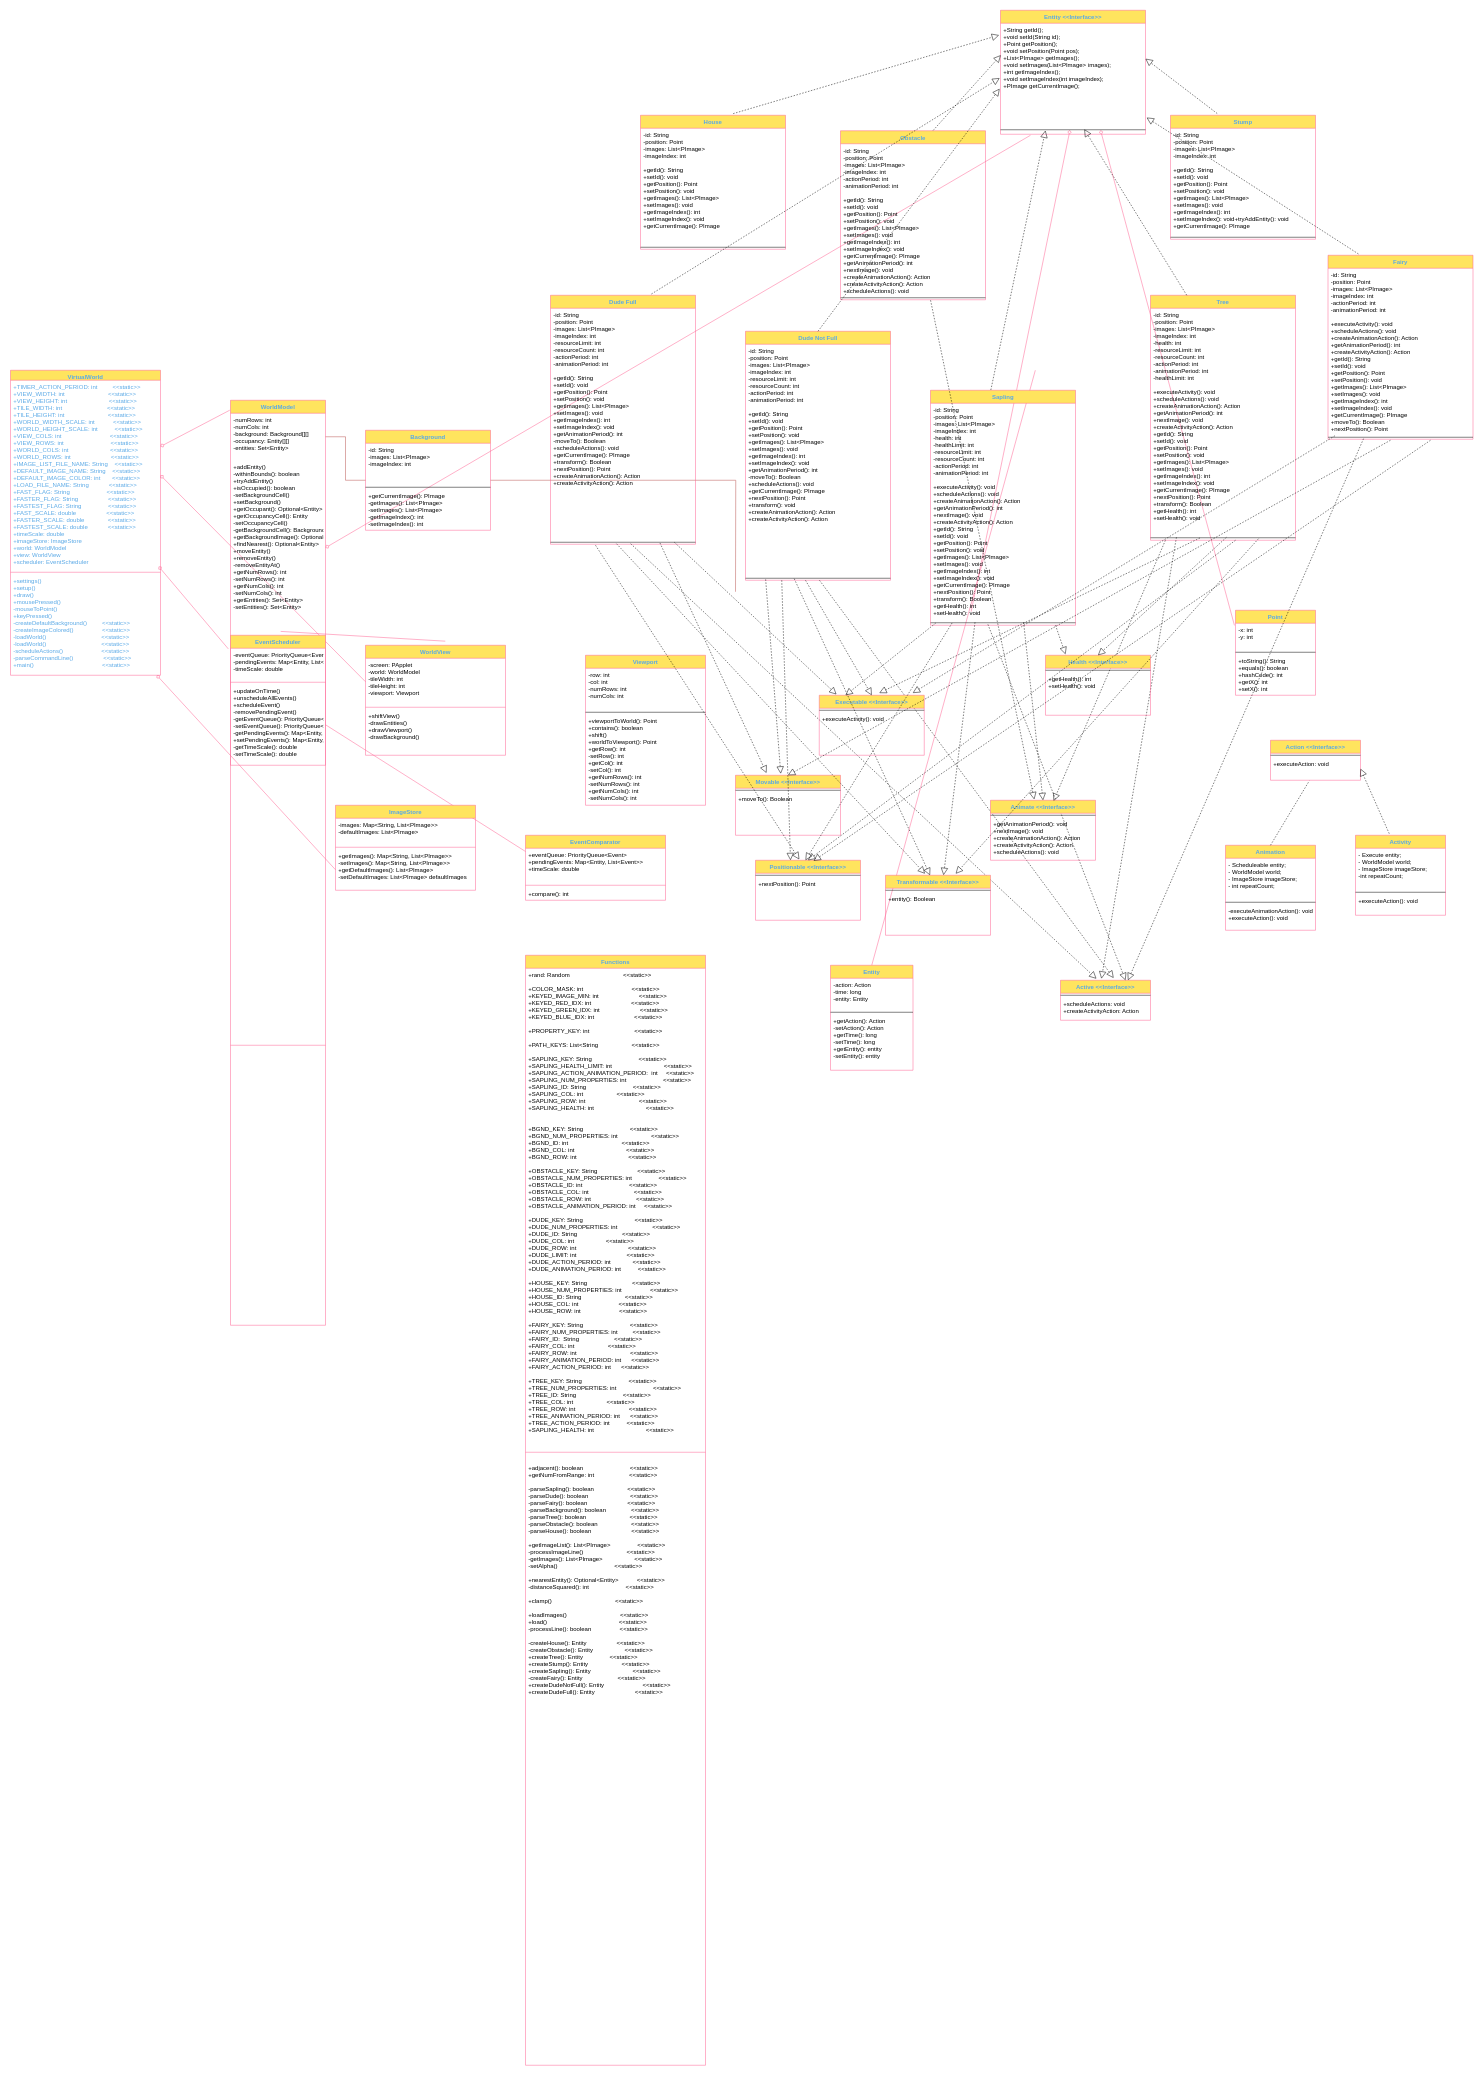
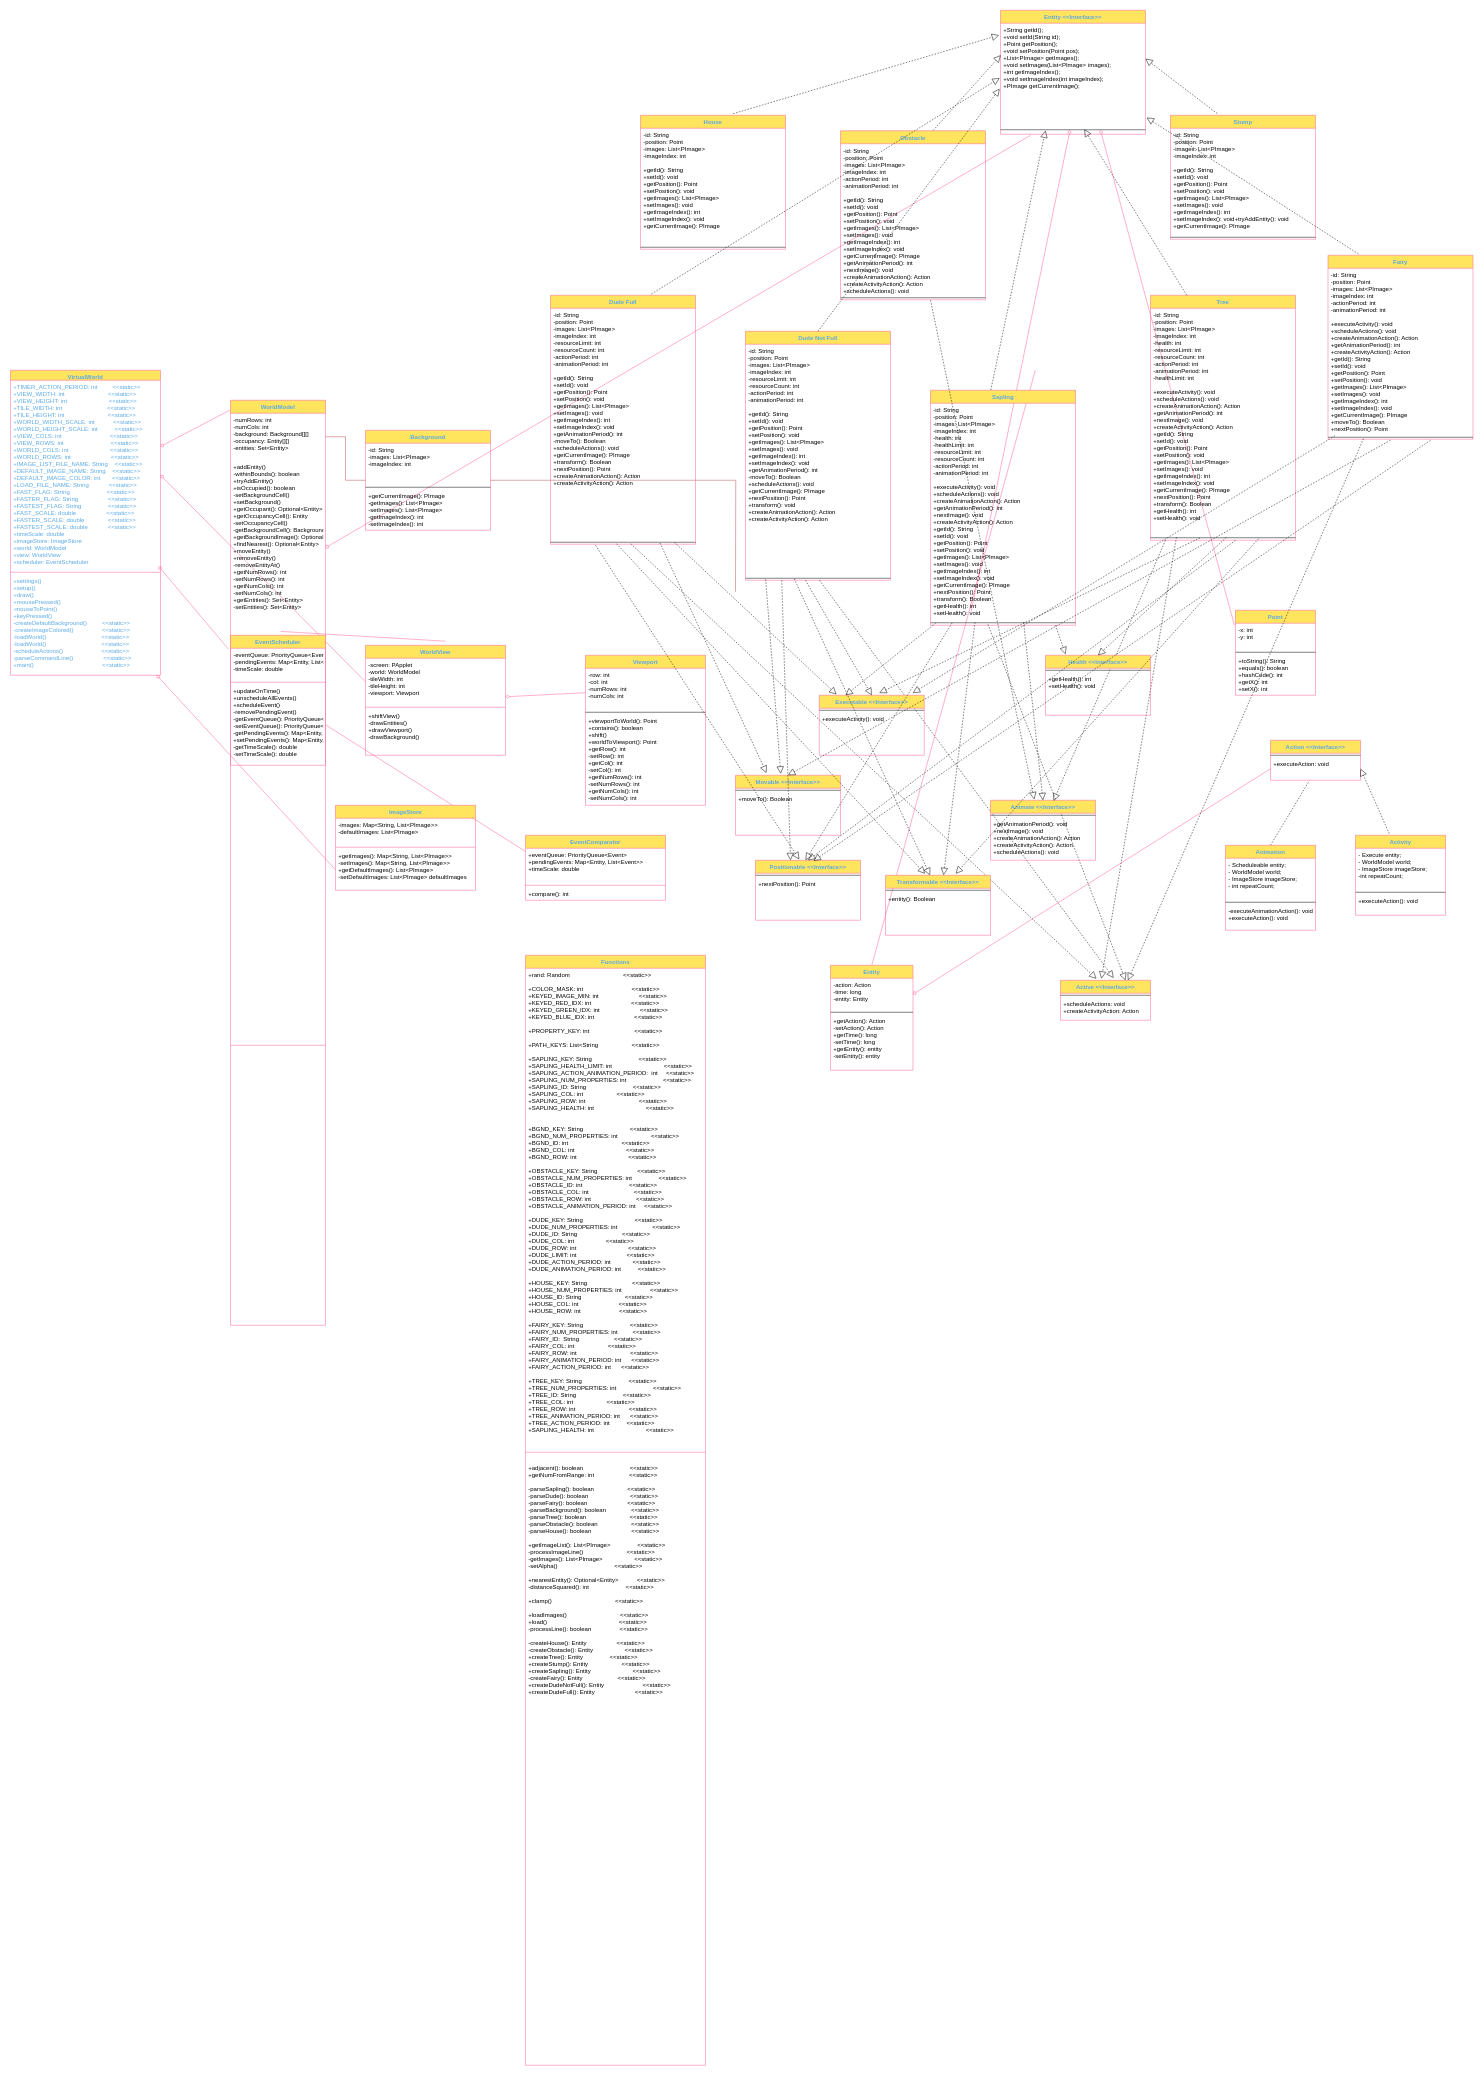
none -> (546, 695)
none -> (1091, 882)
